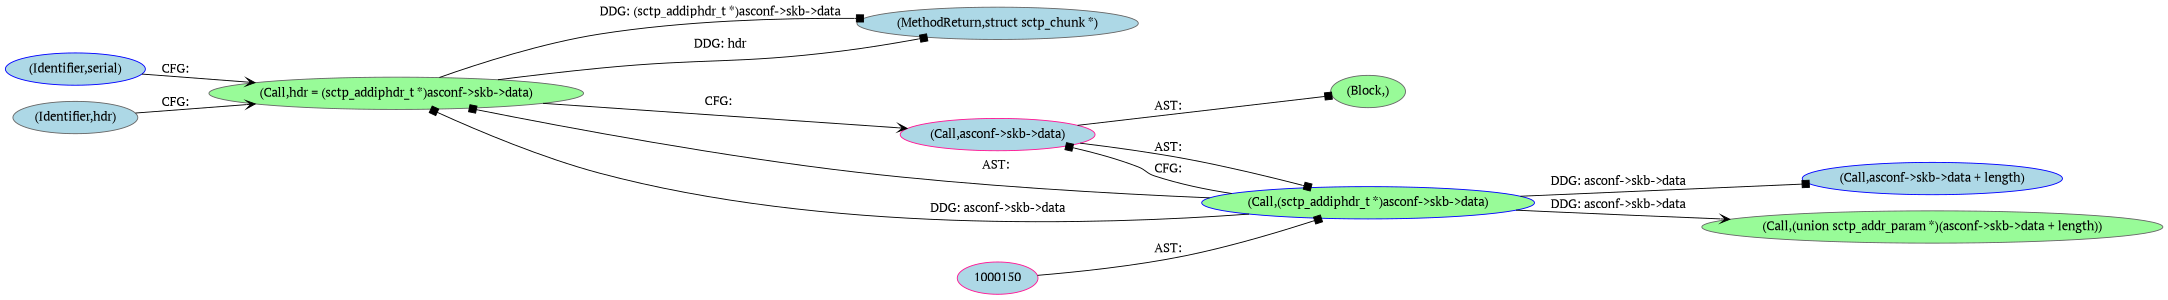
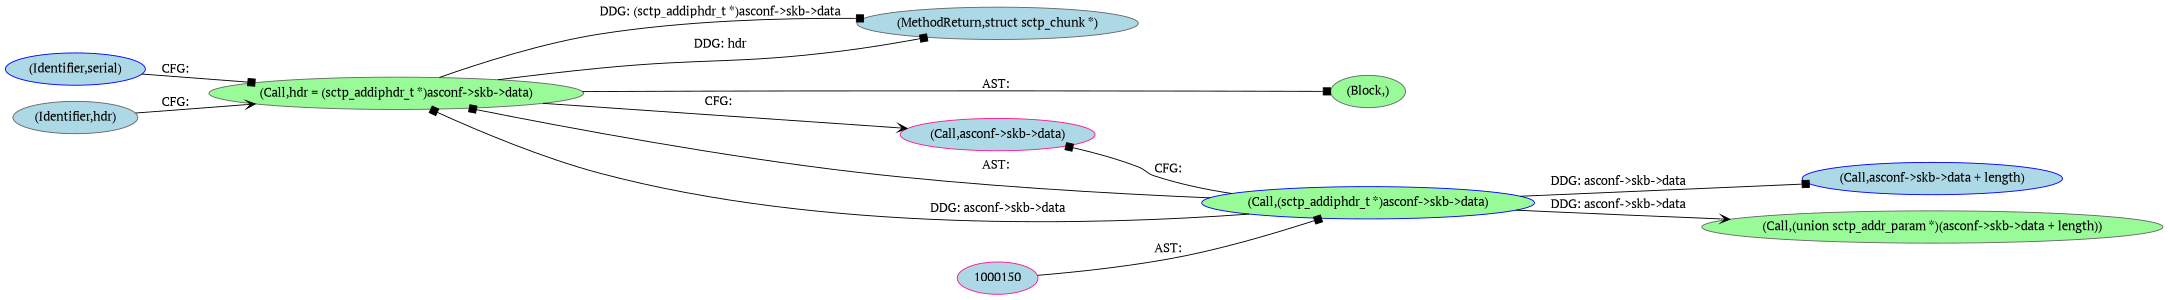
(194, 78) -> (194, 78)
(1200, 111) -> (952, 91)
(1192, 160) -> none
